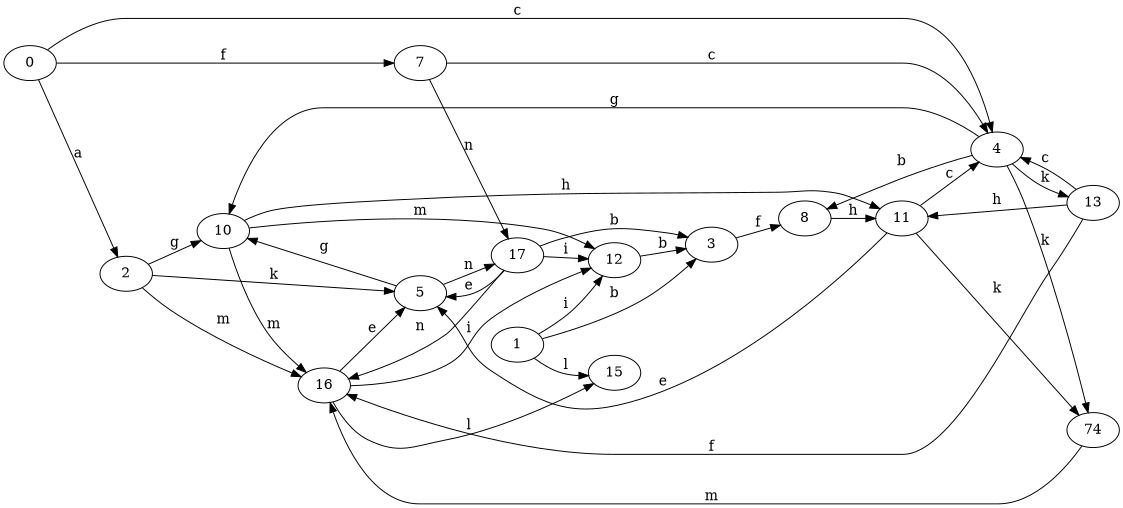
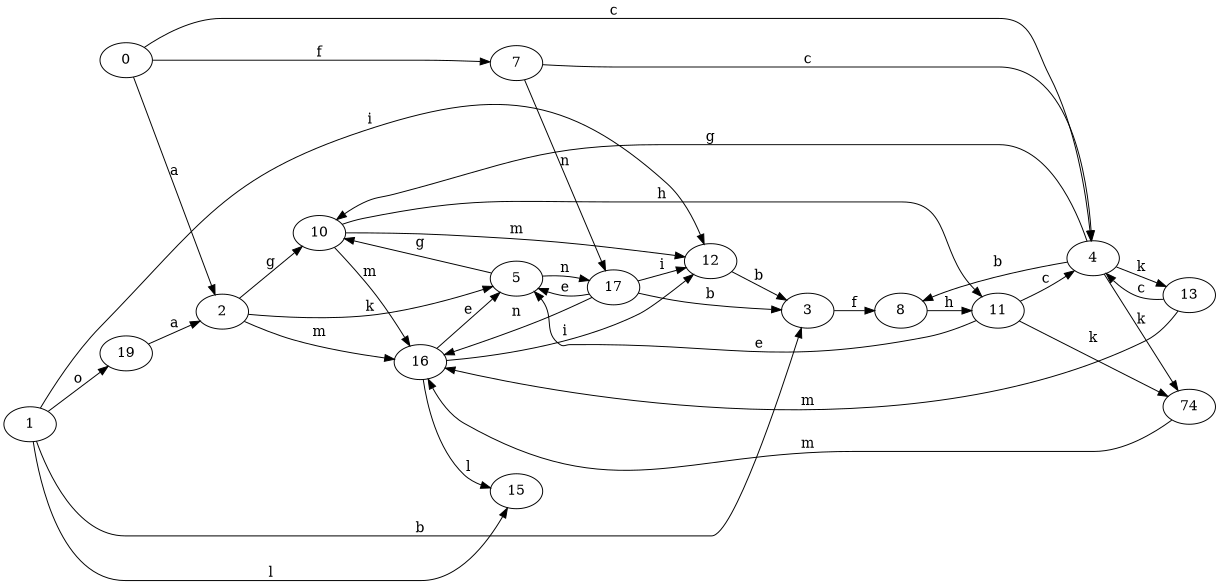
(1002, 210) -> none
none -> (126, 353)
(712, 447) -> (808, 401)
